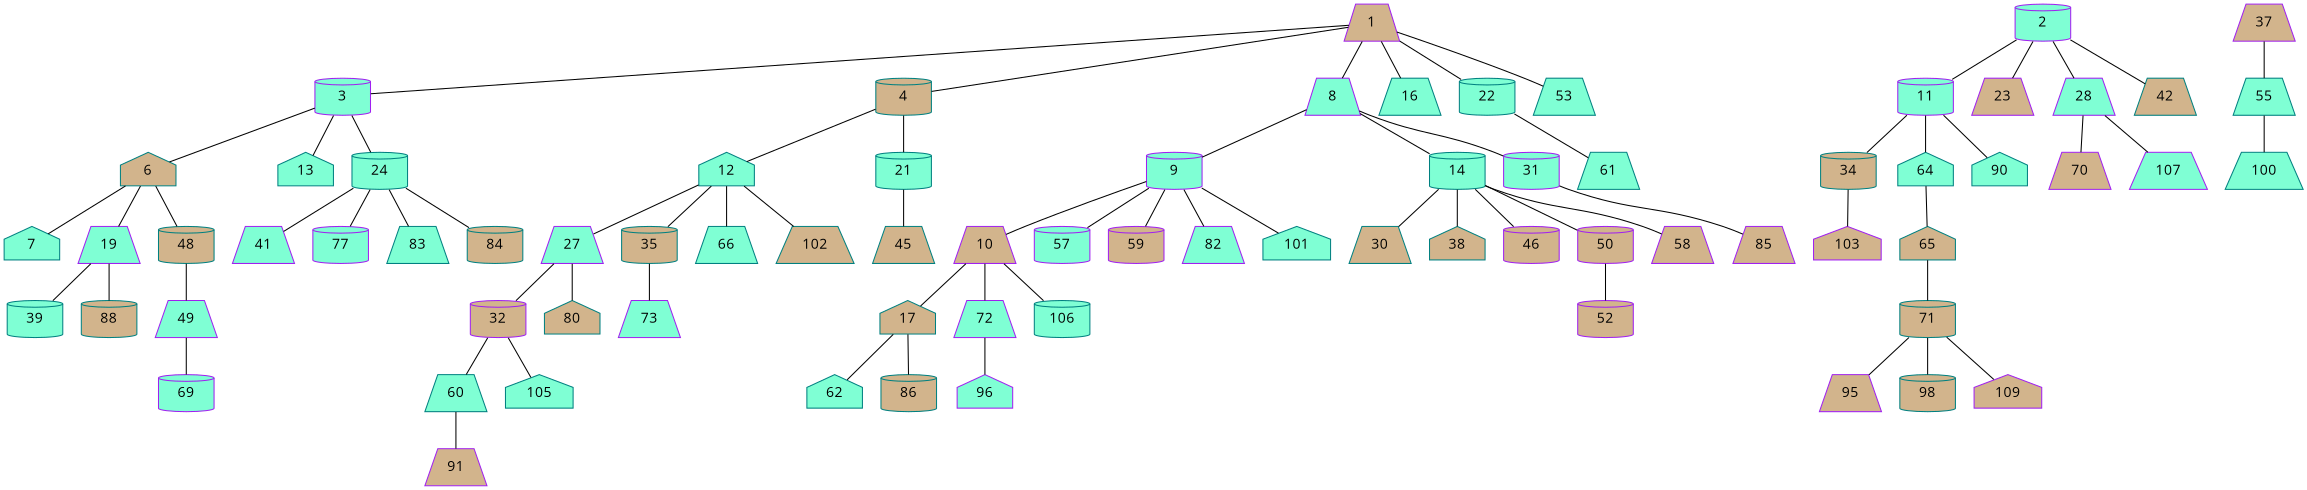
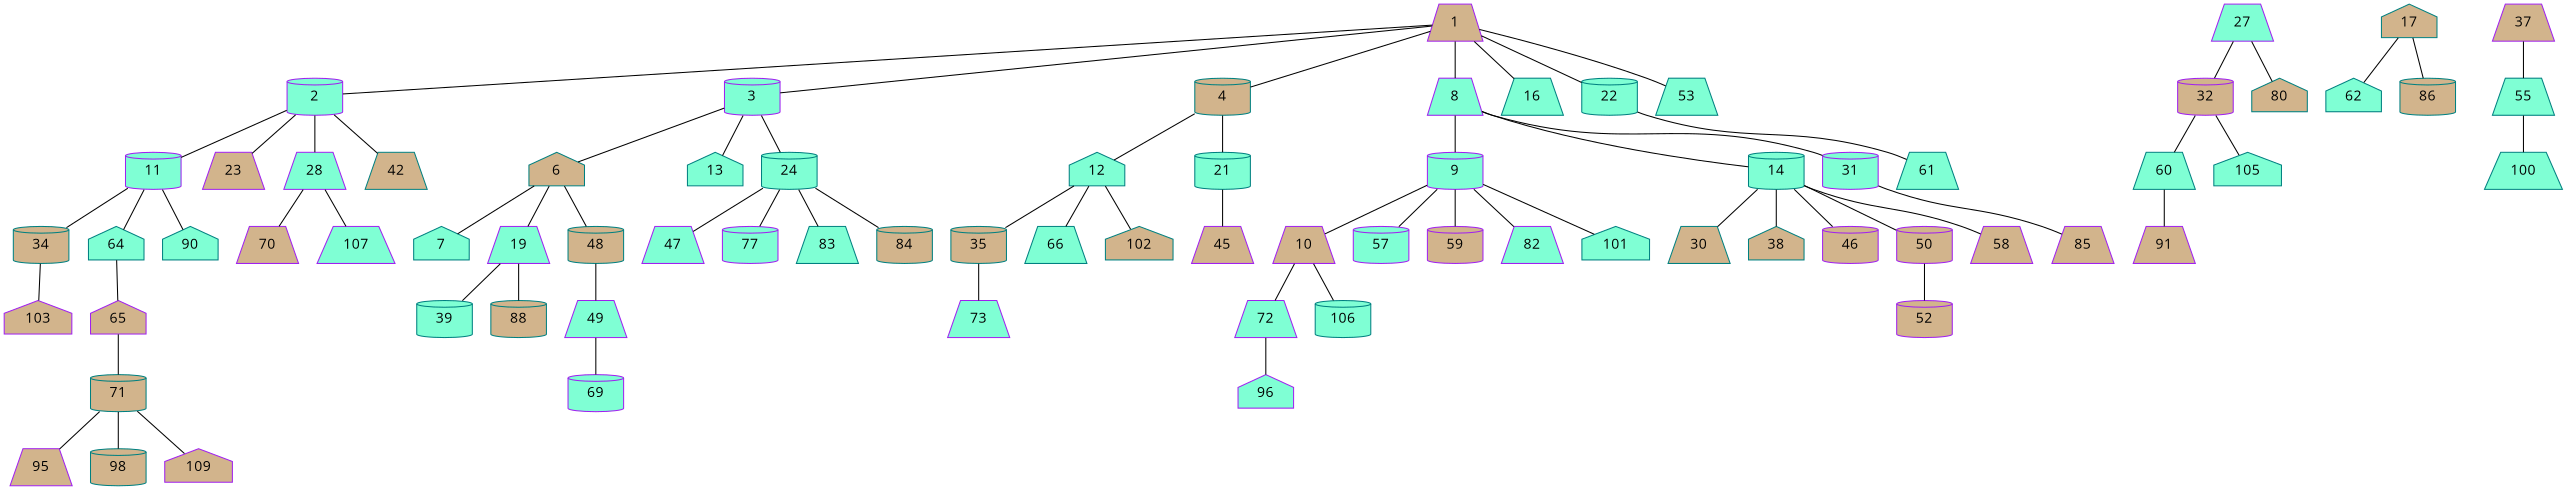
none -> (888, 60)
(646, 209) -> none
(263, 245) -> (673, 245)
(815, 245) -> (1139, 245)
(904, 245) -> (1223, 245)
(1928, 245) -> (118, 319)
(943, 285) -> none
